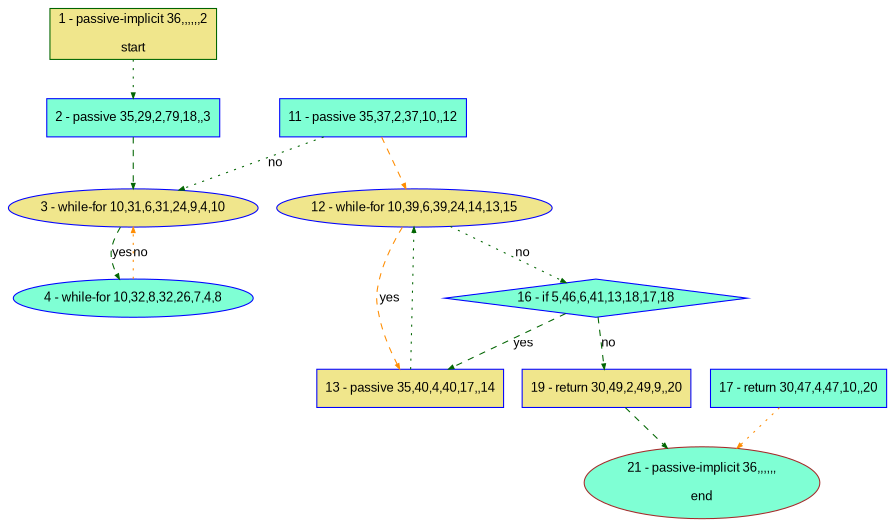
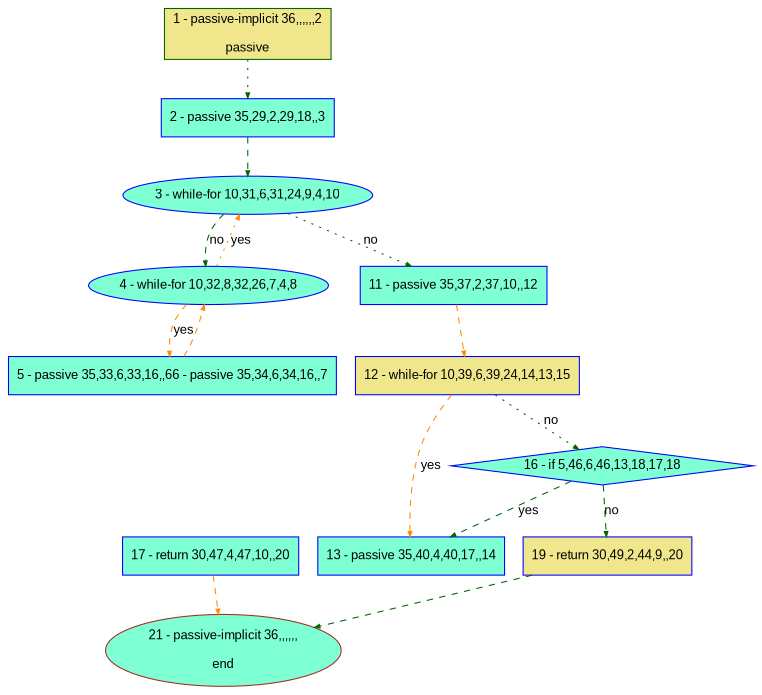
(133, 34) -> (248, 34)
(133, 118) -> (248, 118)
(254, 163) -> (347, 239)
(133, 208) -> (248, 195)
(414, 208) -> (467, 376)
(122, 253) -> (217, 240)
(141, 253) -> (241, 240)
(596, 298) -> (602, 466)
(412, 301) -> none
none -> (172, 376)
(410, 388) -> (411, 556)
(607, 388) -> (607, 556)
(760, 426) -> (215, 592)
